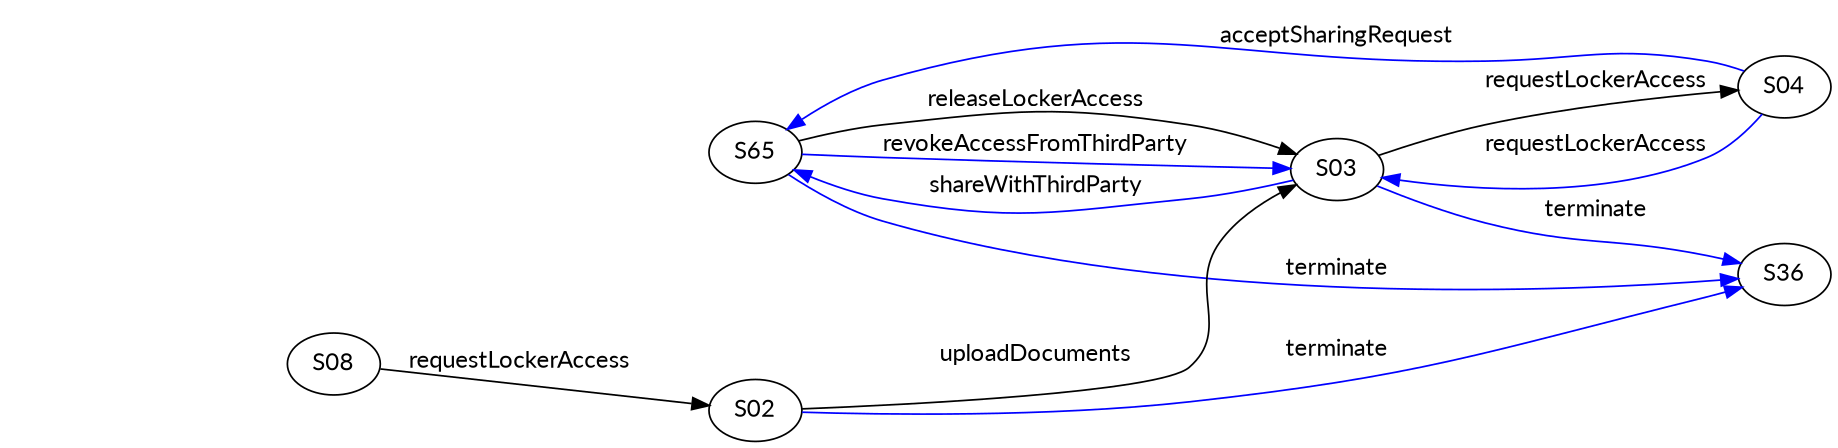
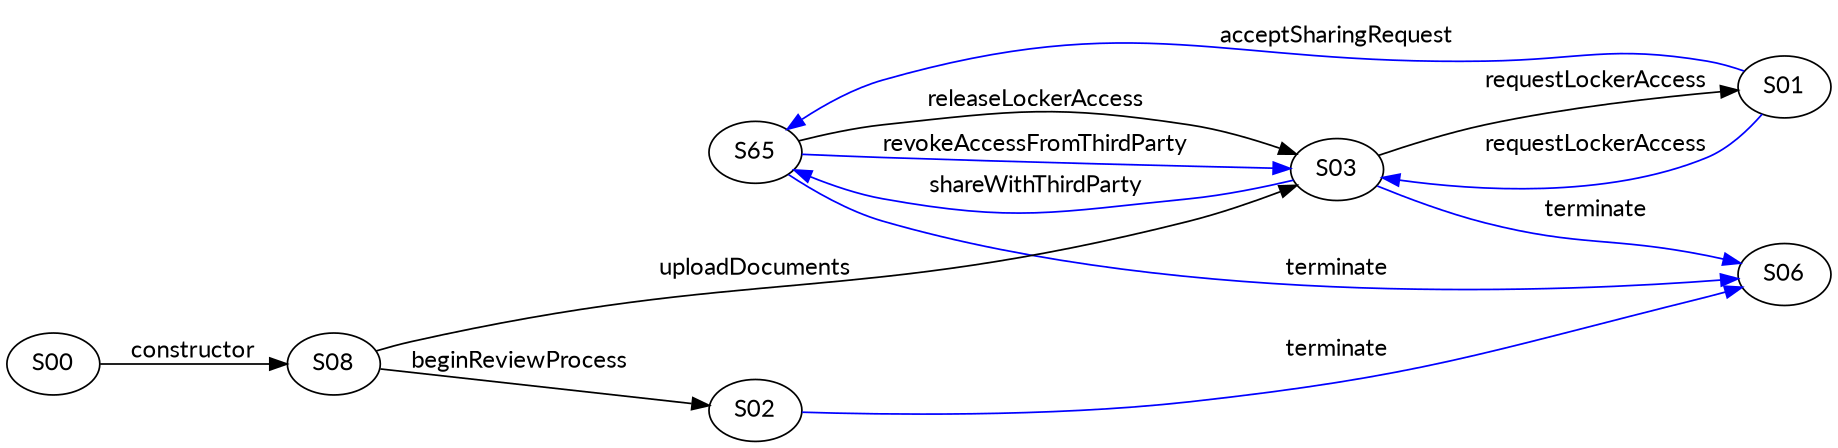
(1785, 87) -> (1785, 87)
(1785, 275) -> (1785, 275)
(520, 361) -> (520, 361)
none -> (53, 364)
(1103, 388) -> (830, 282)
